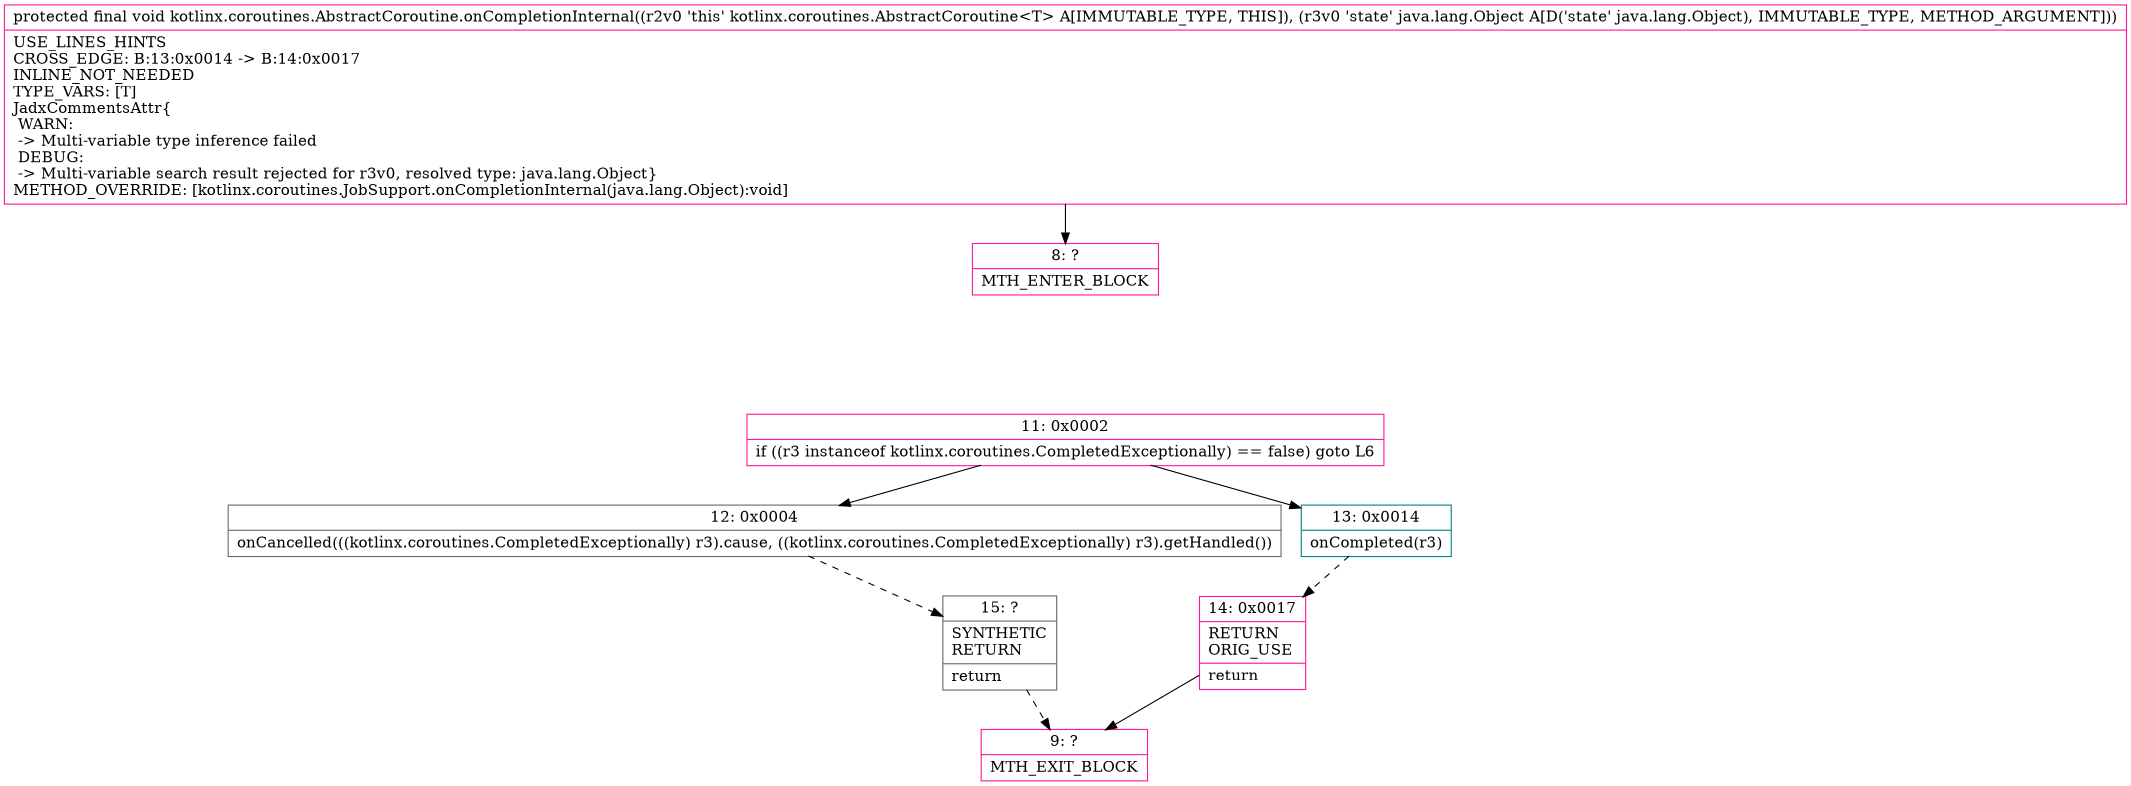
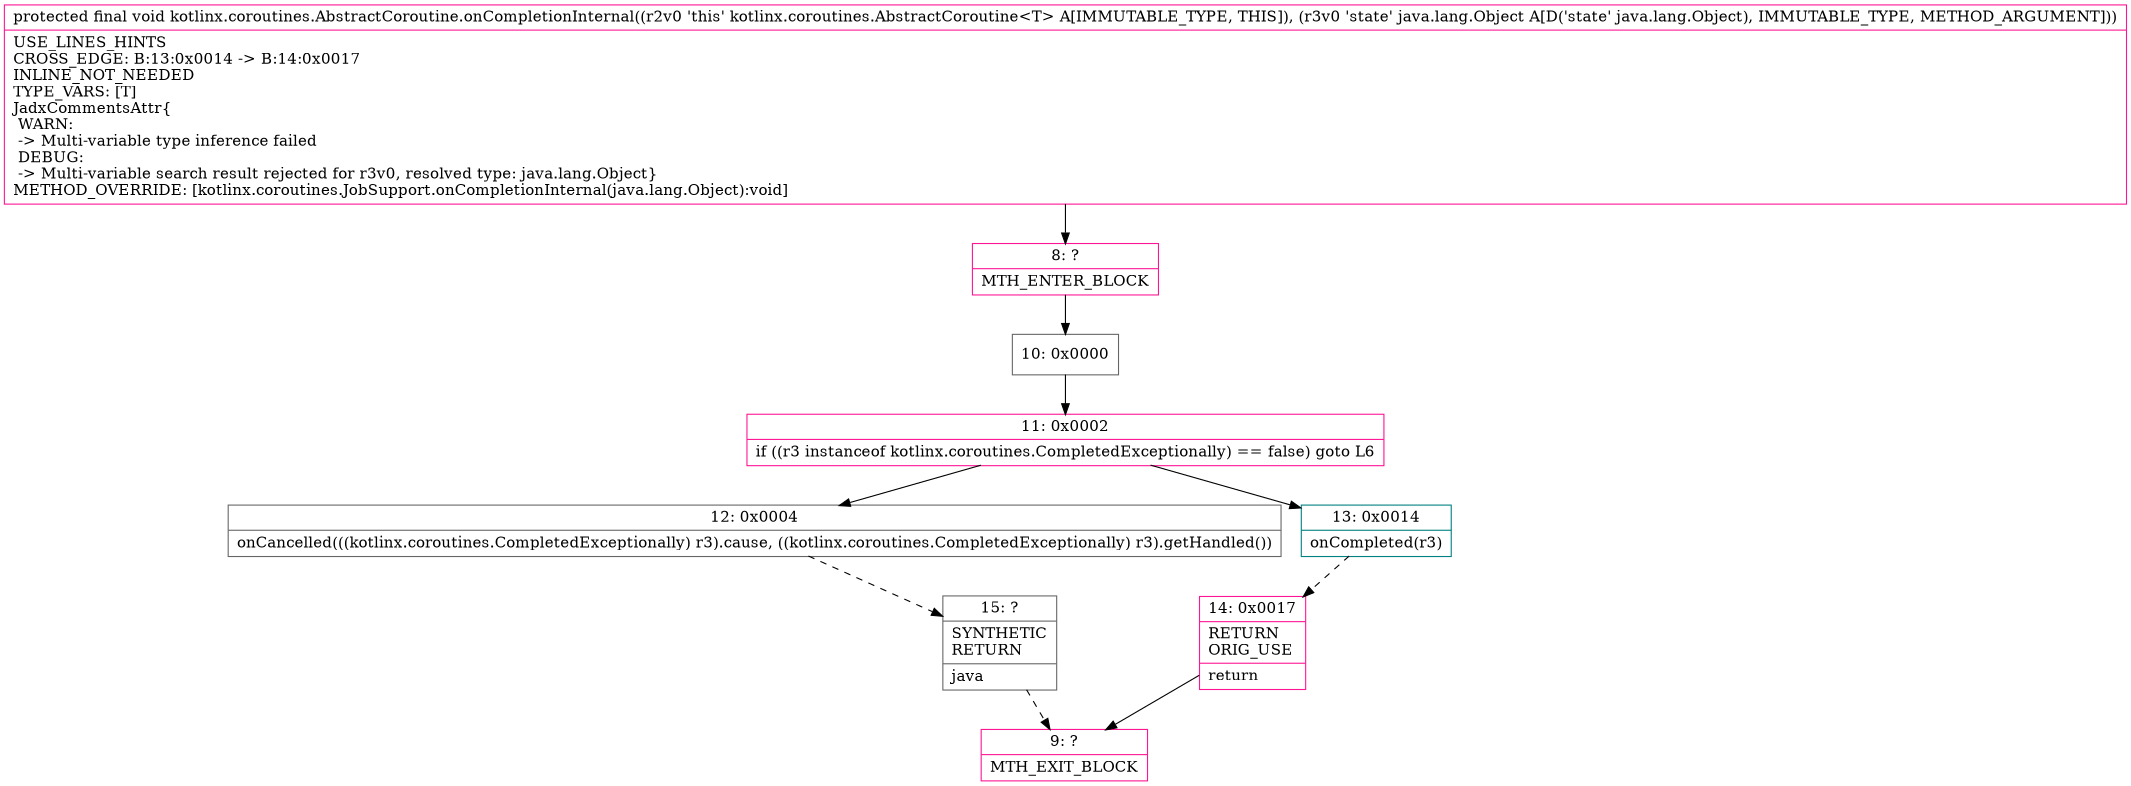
none -> (1065, 355)
(977, 676) -> (968, 676)
